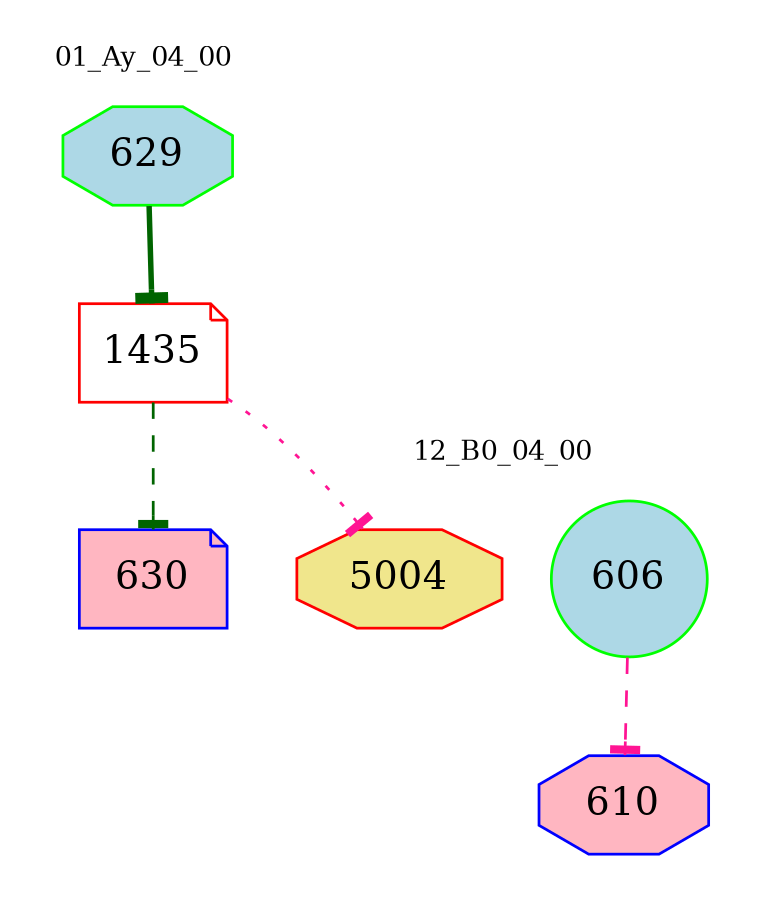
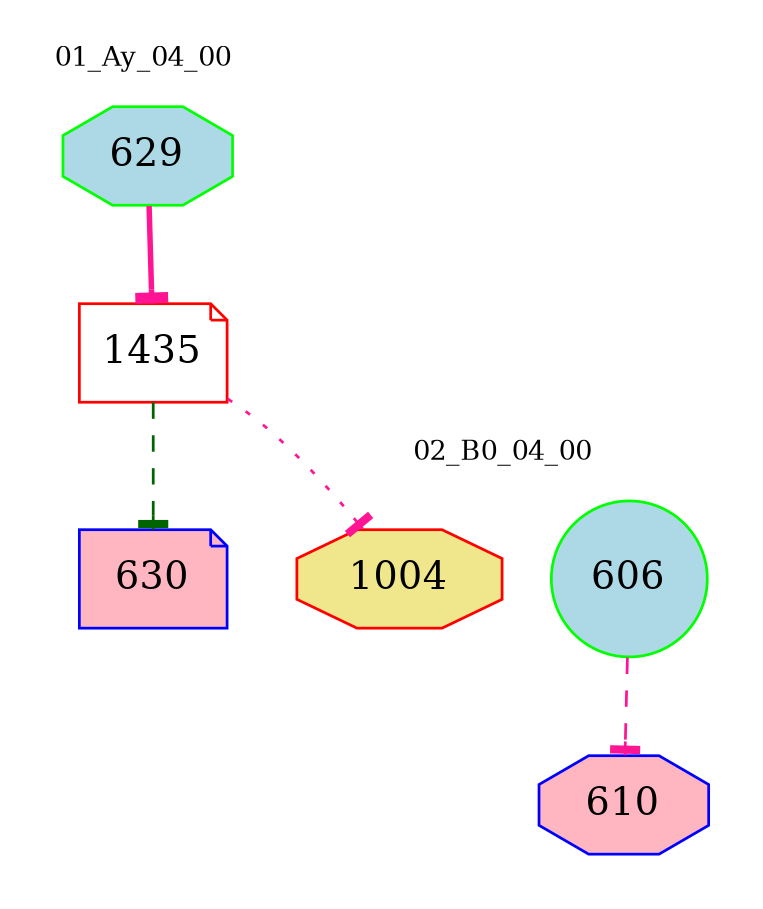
(150, 248) -> (150, 248)
(503, 453) -> (503, 453)
(399, 579) -> (399, 579)
